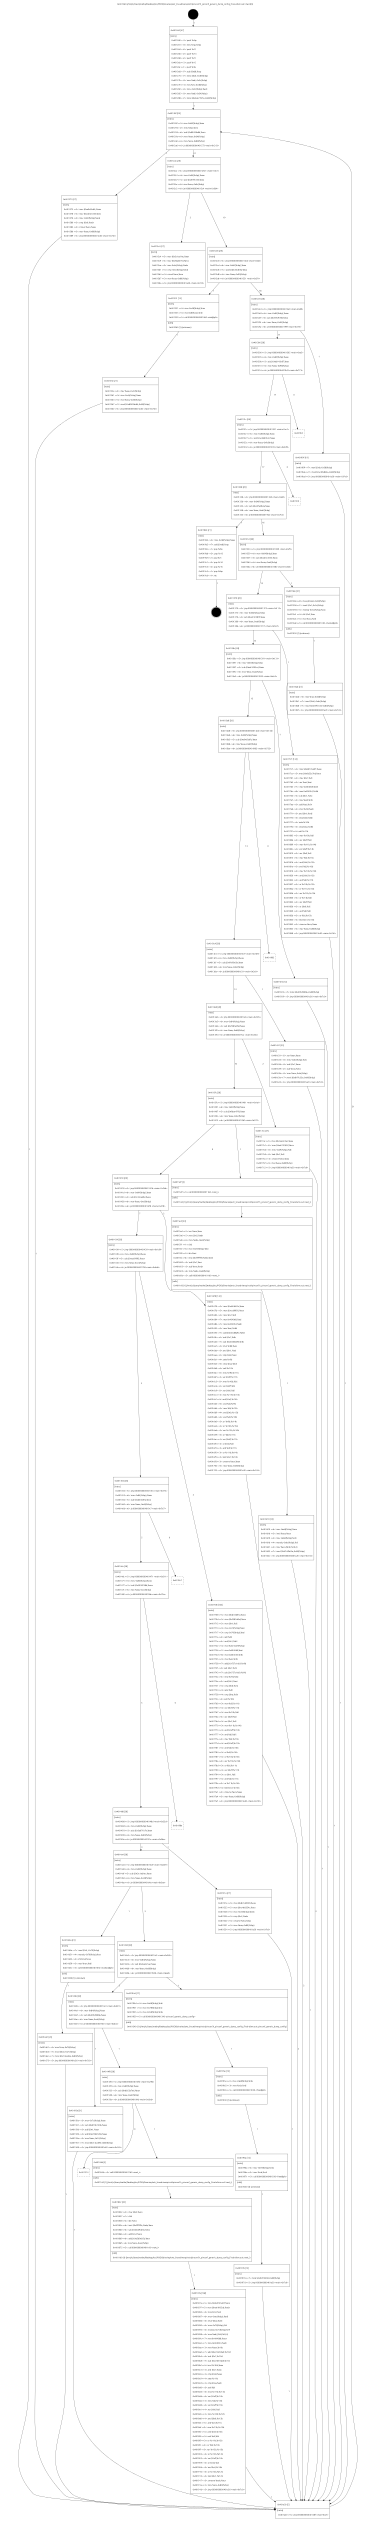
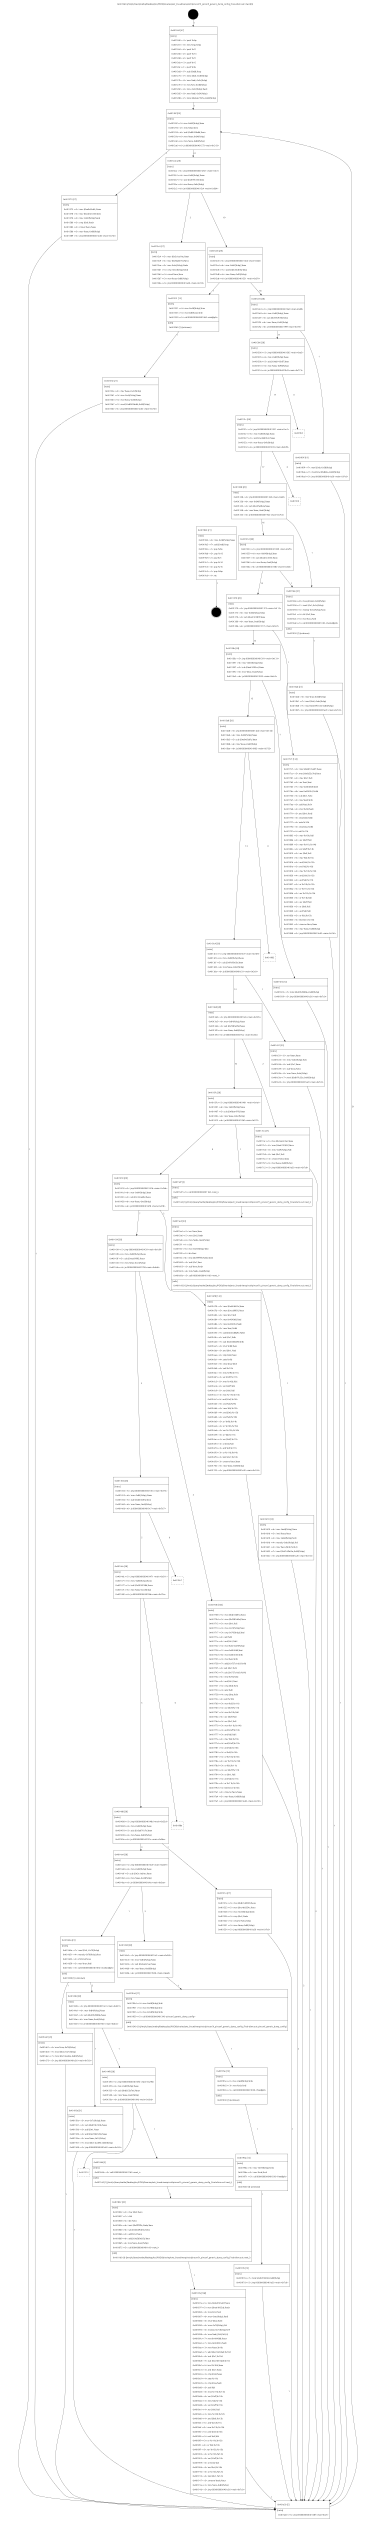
(240, 523) -> (305, 550)
(120, 1984) -> (91, 1986)
